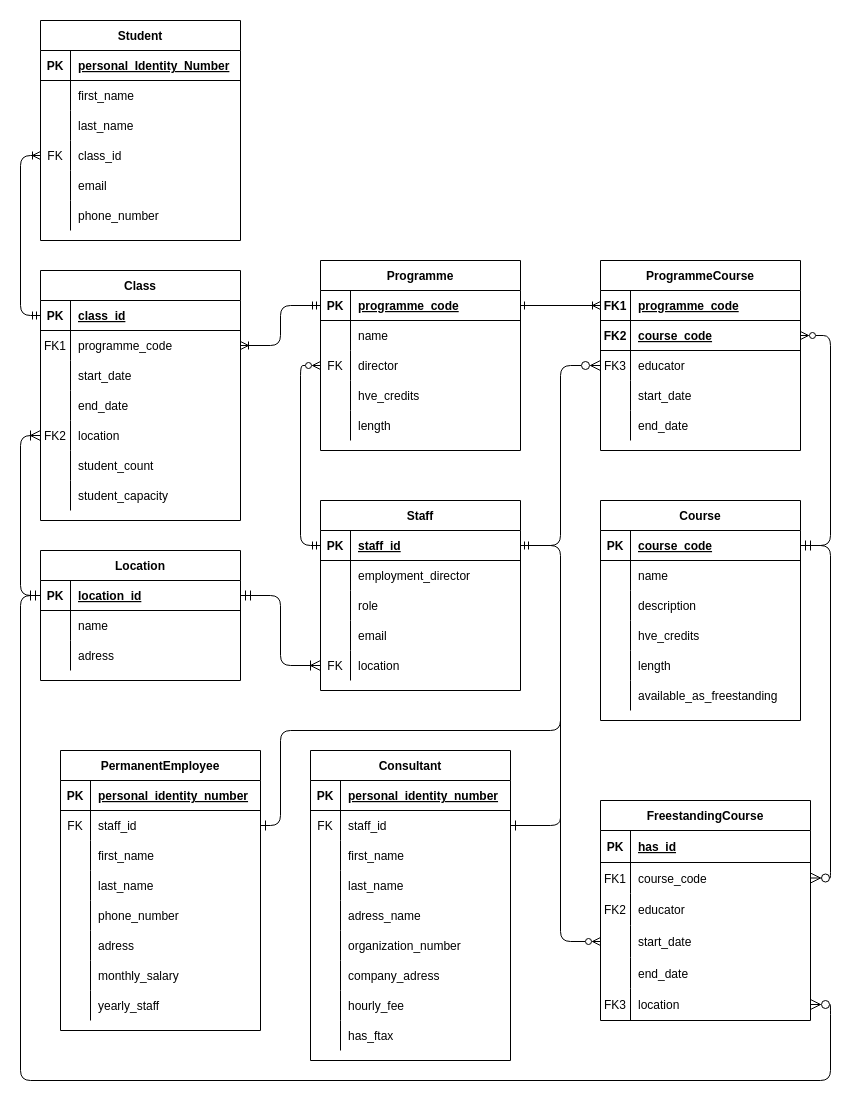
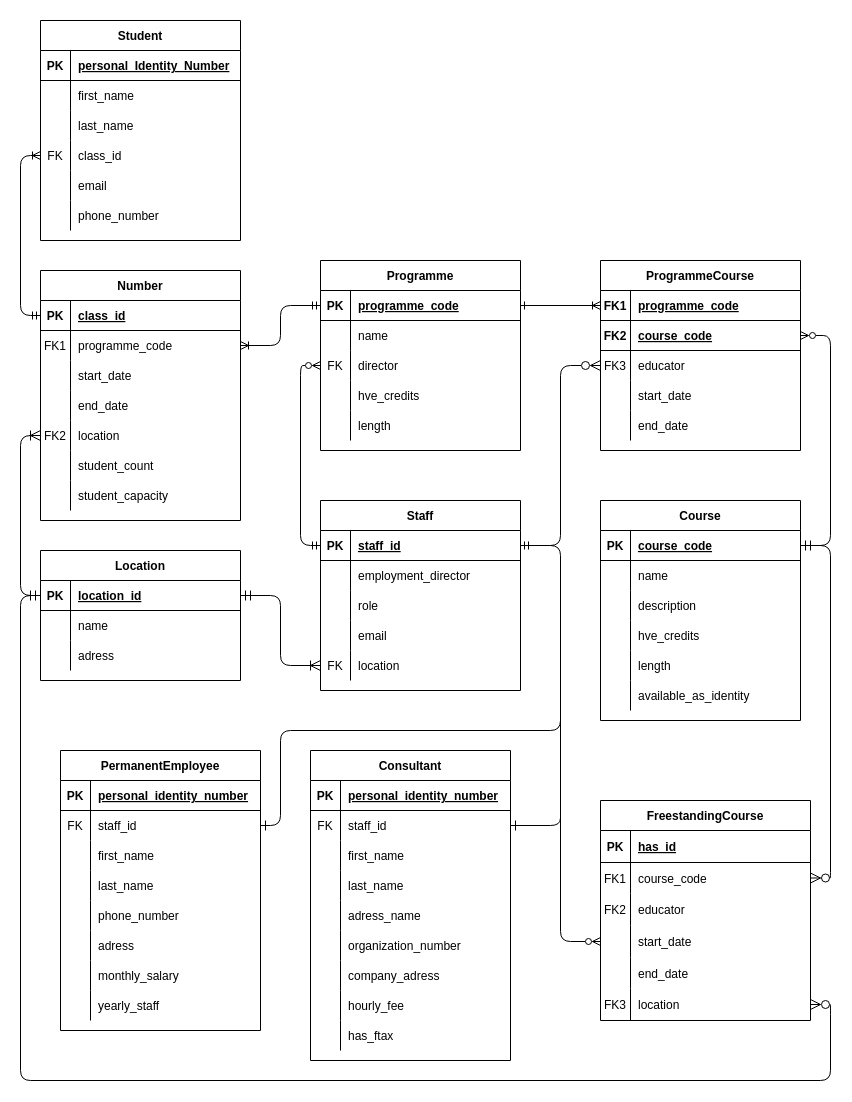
(140, 286) -> (140, 286)
(716, 696) -> (701, 696)
